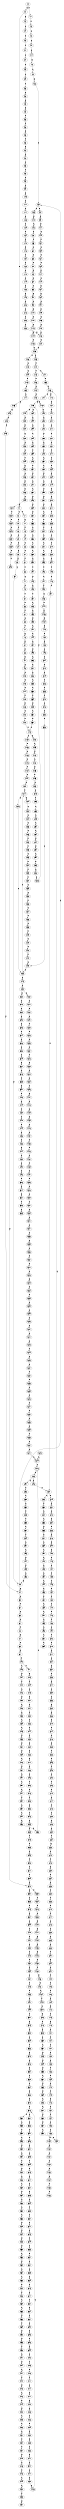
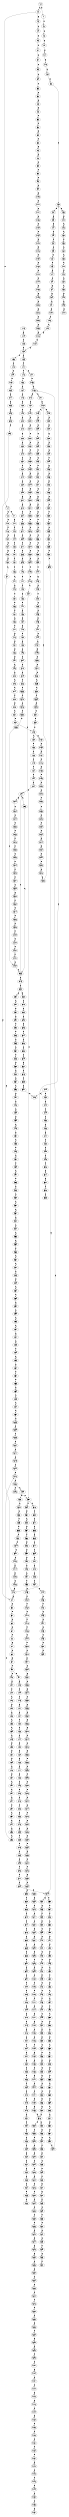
(33, 321) -> none
(21, 1101) -> (40, 1093)
(33, 1457) -> (15, 1457)
(29, 2265) -> none
